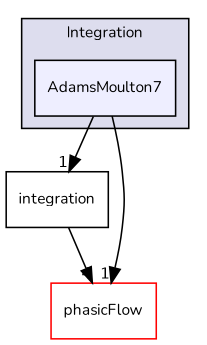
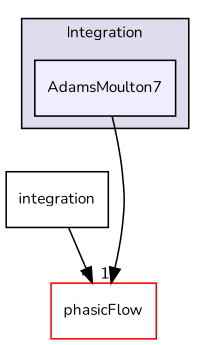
(84, 138) -> none
